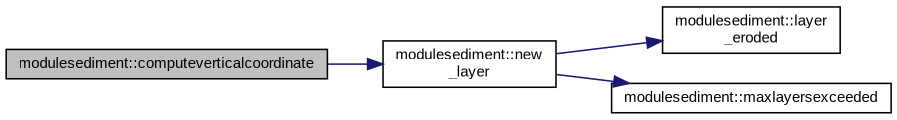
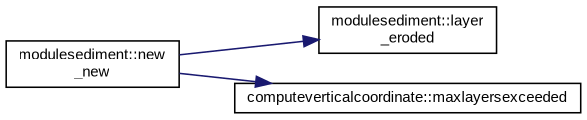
(167, 64) -> none
(470, 64) -> (93, 64)
(751, 98) -> (408, 98)
